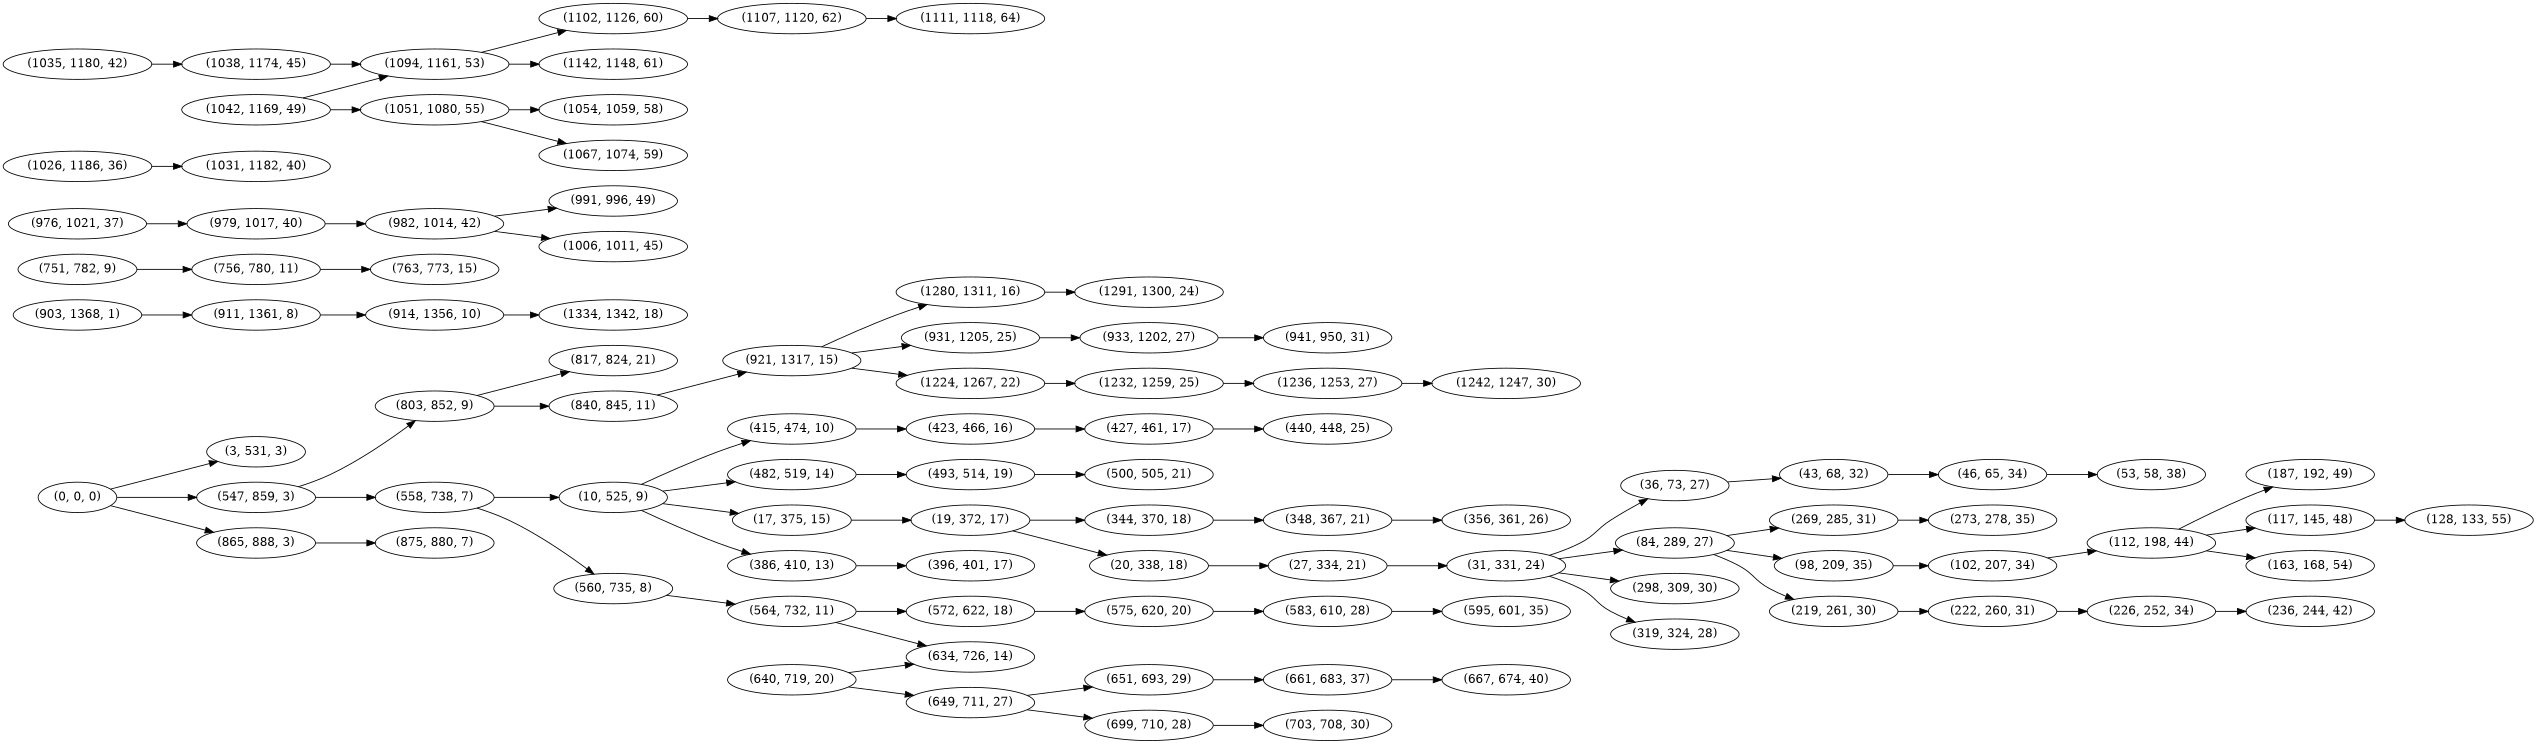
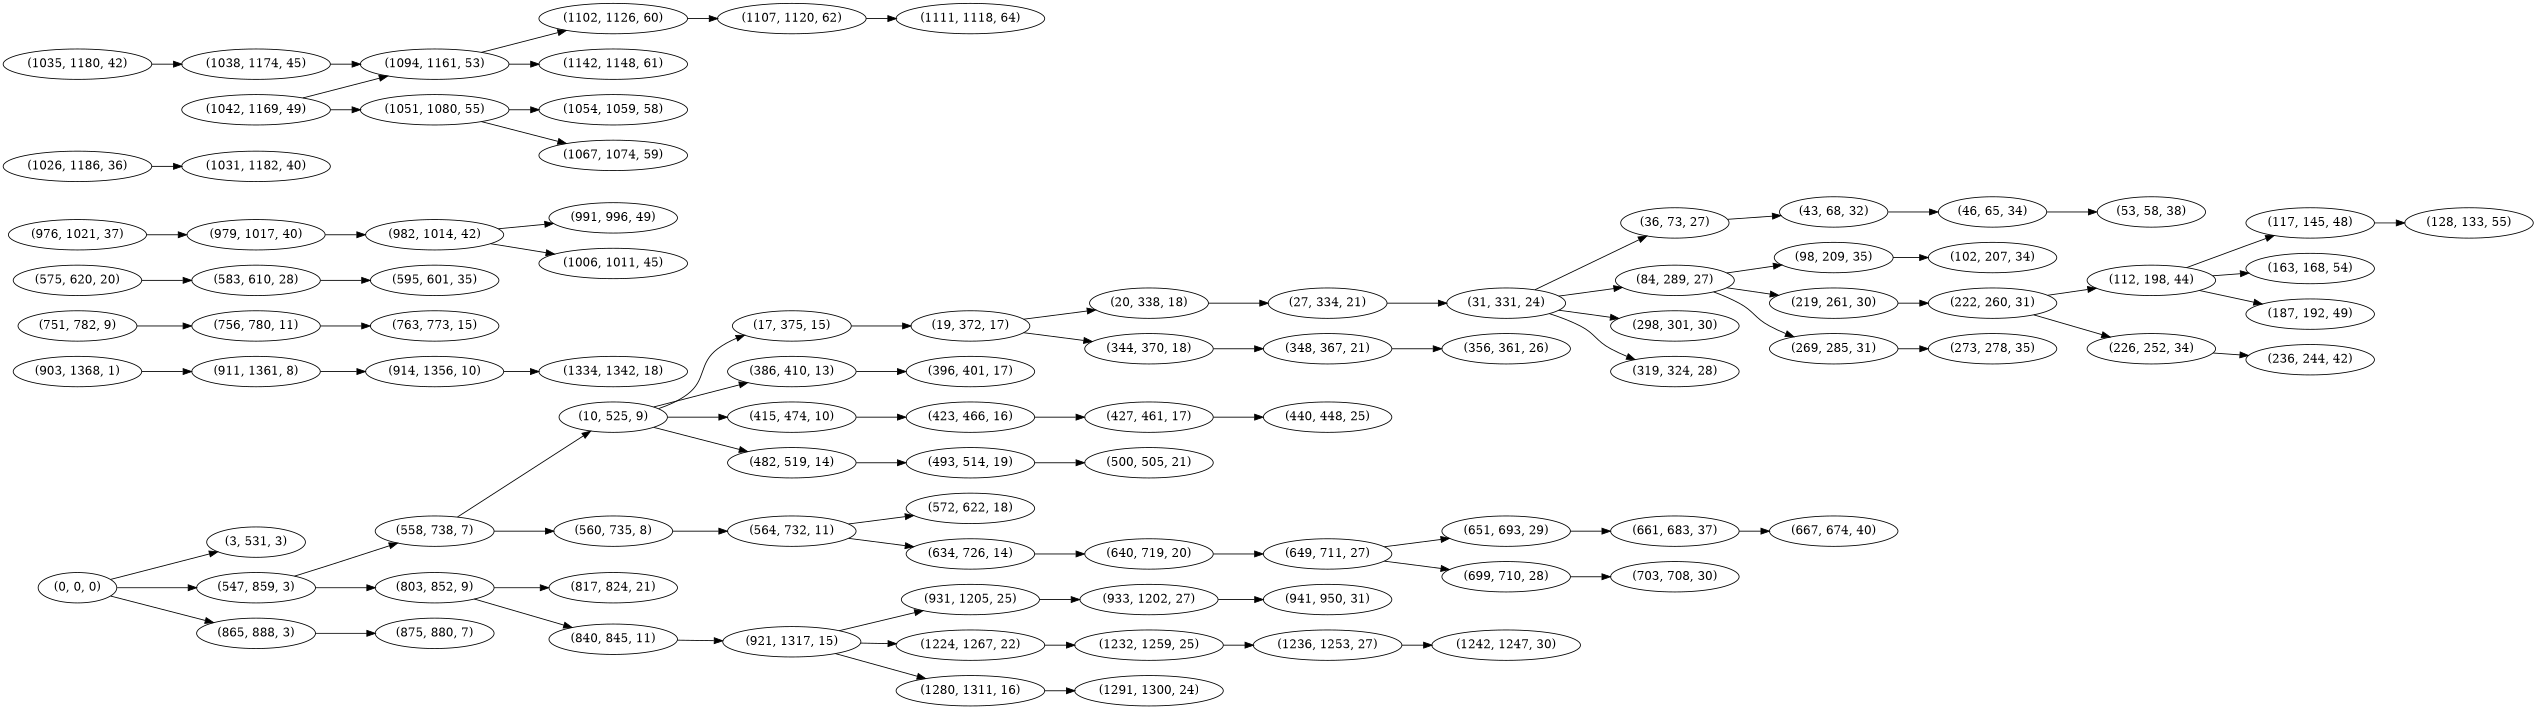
(2068, 555) -> (2068, 292)
(1675, 589) -> (1675, 326)
(1055, 611) -> none
(877, 669) -> (1055, 554)
